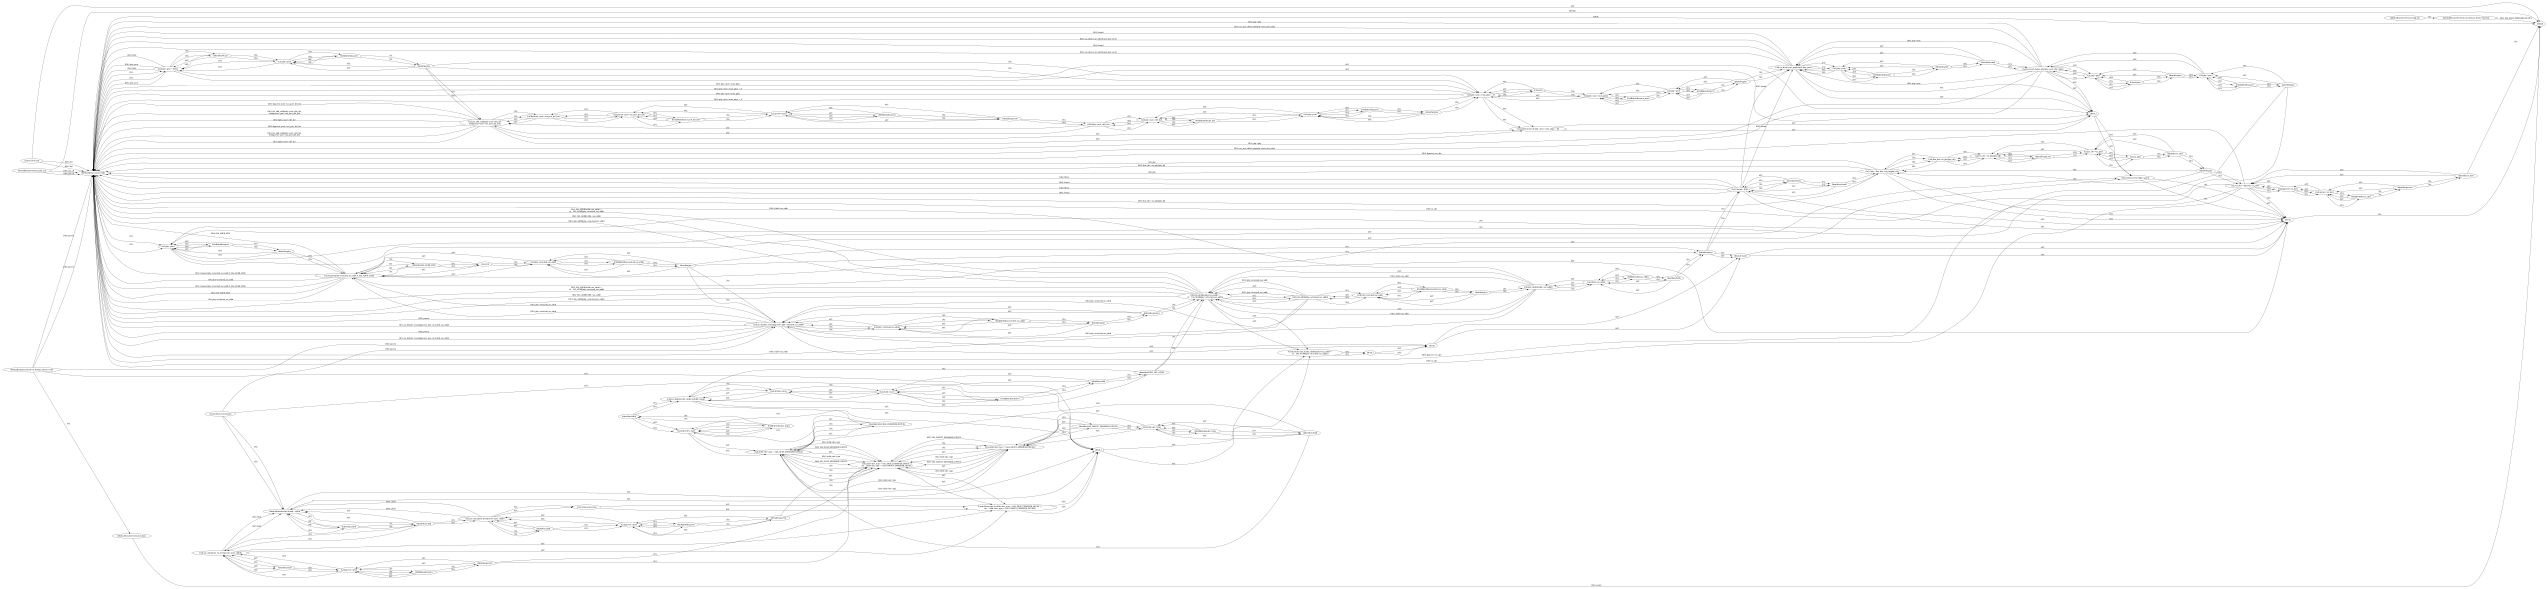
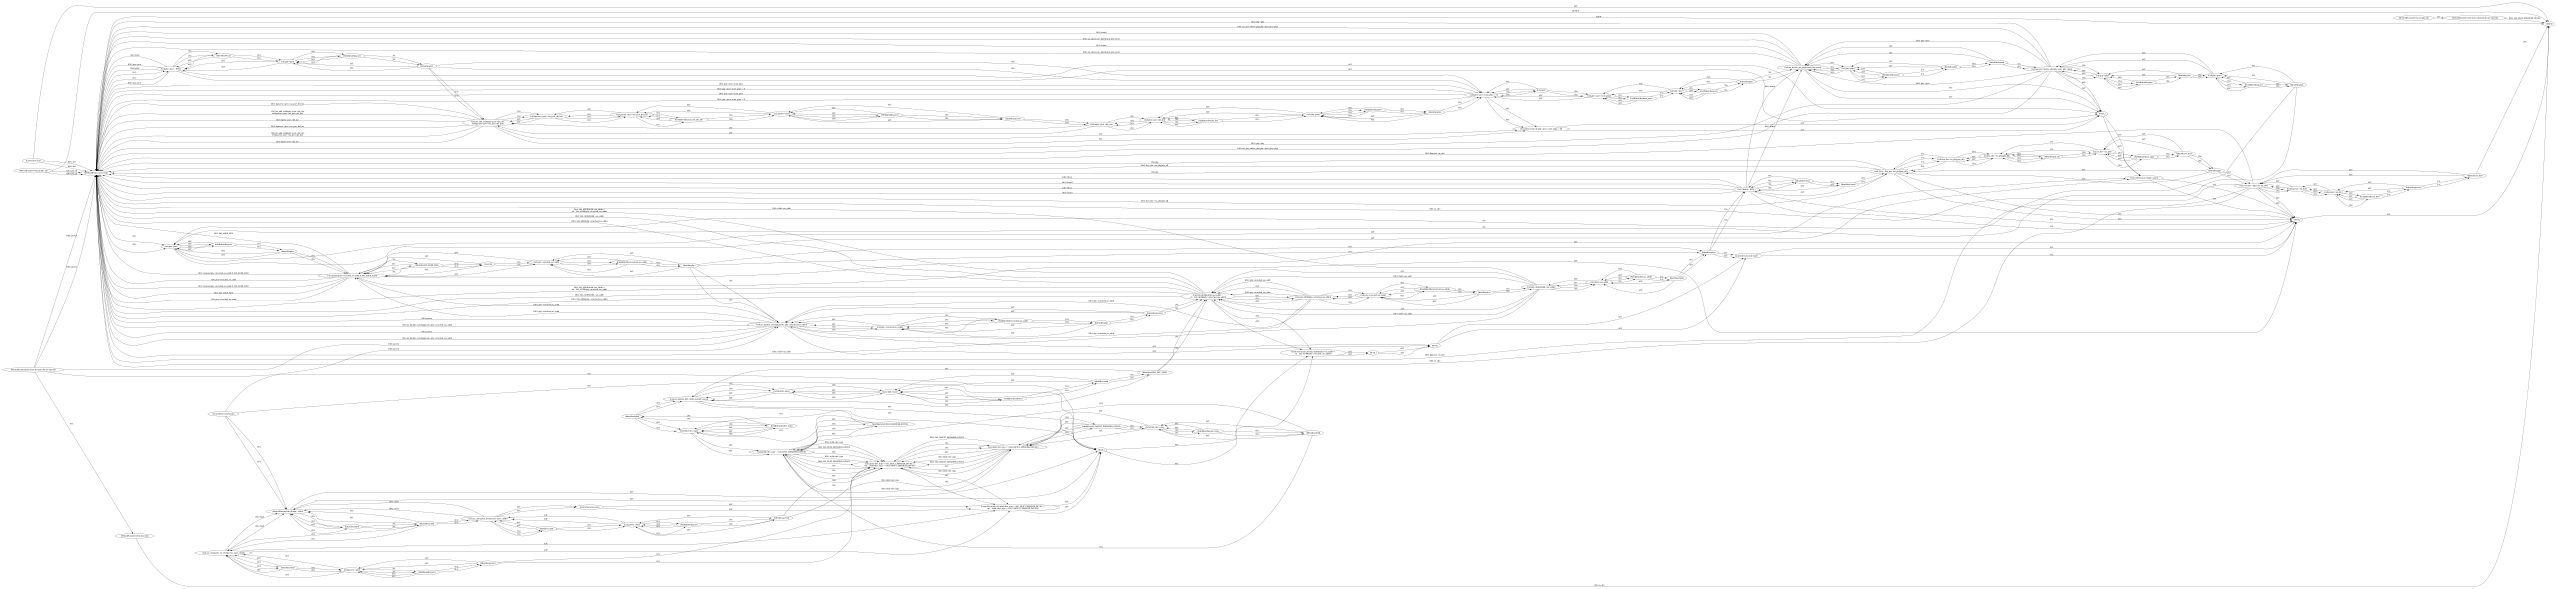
(2135, 82) -> (2144, 82)
(2135, 157) -> (2144, 157)
(1741, 256) -> (1746, 256)
(32, 370) -> (33, 370)
